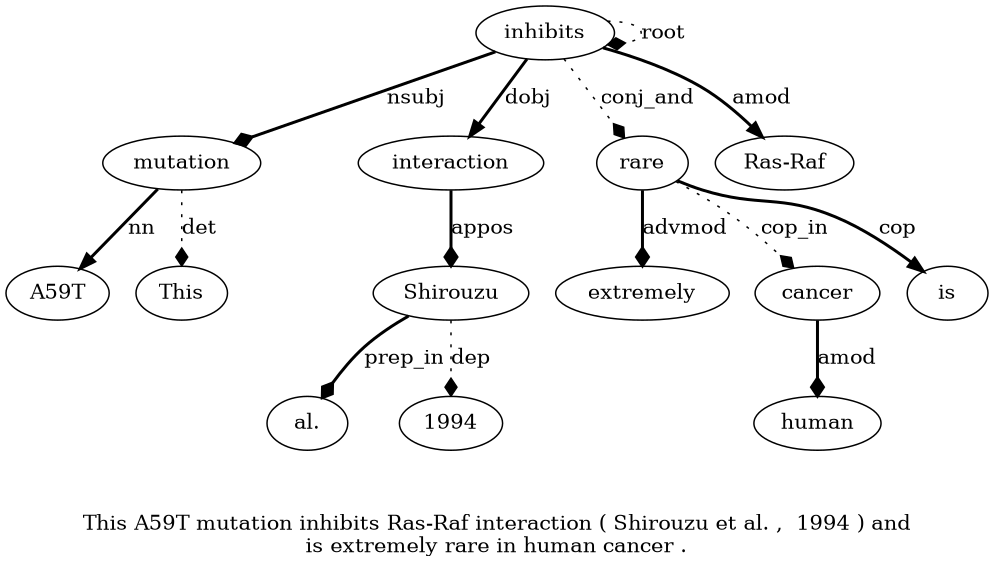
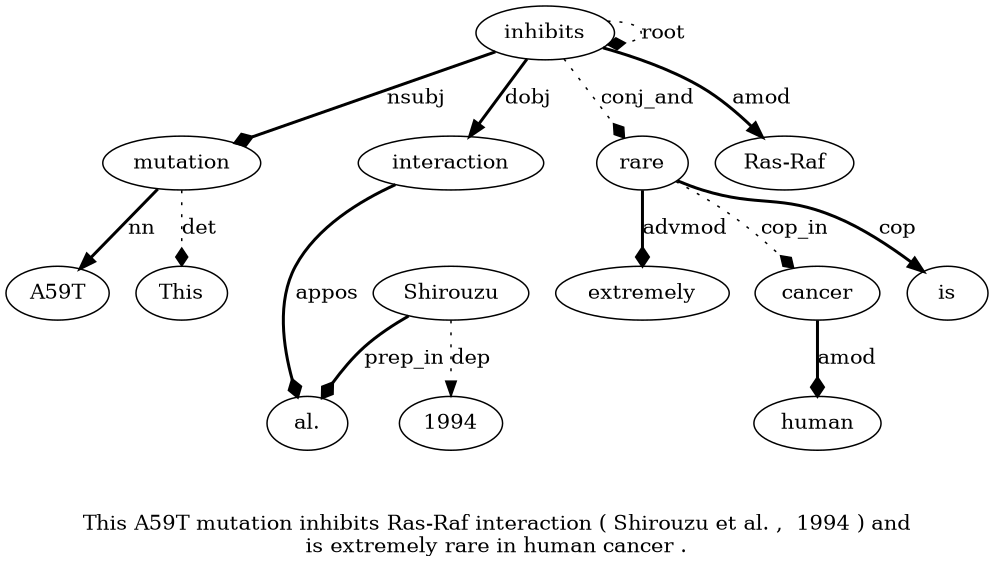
(451, 219) -> (299, 260)
(451, 349) -> (451, 349)
